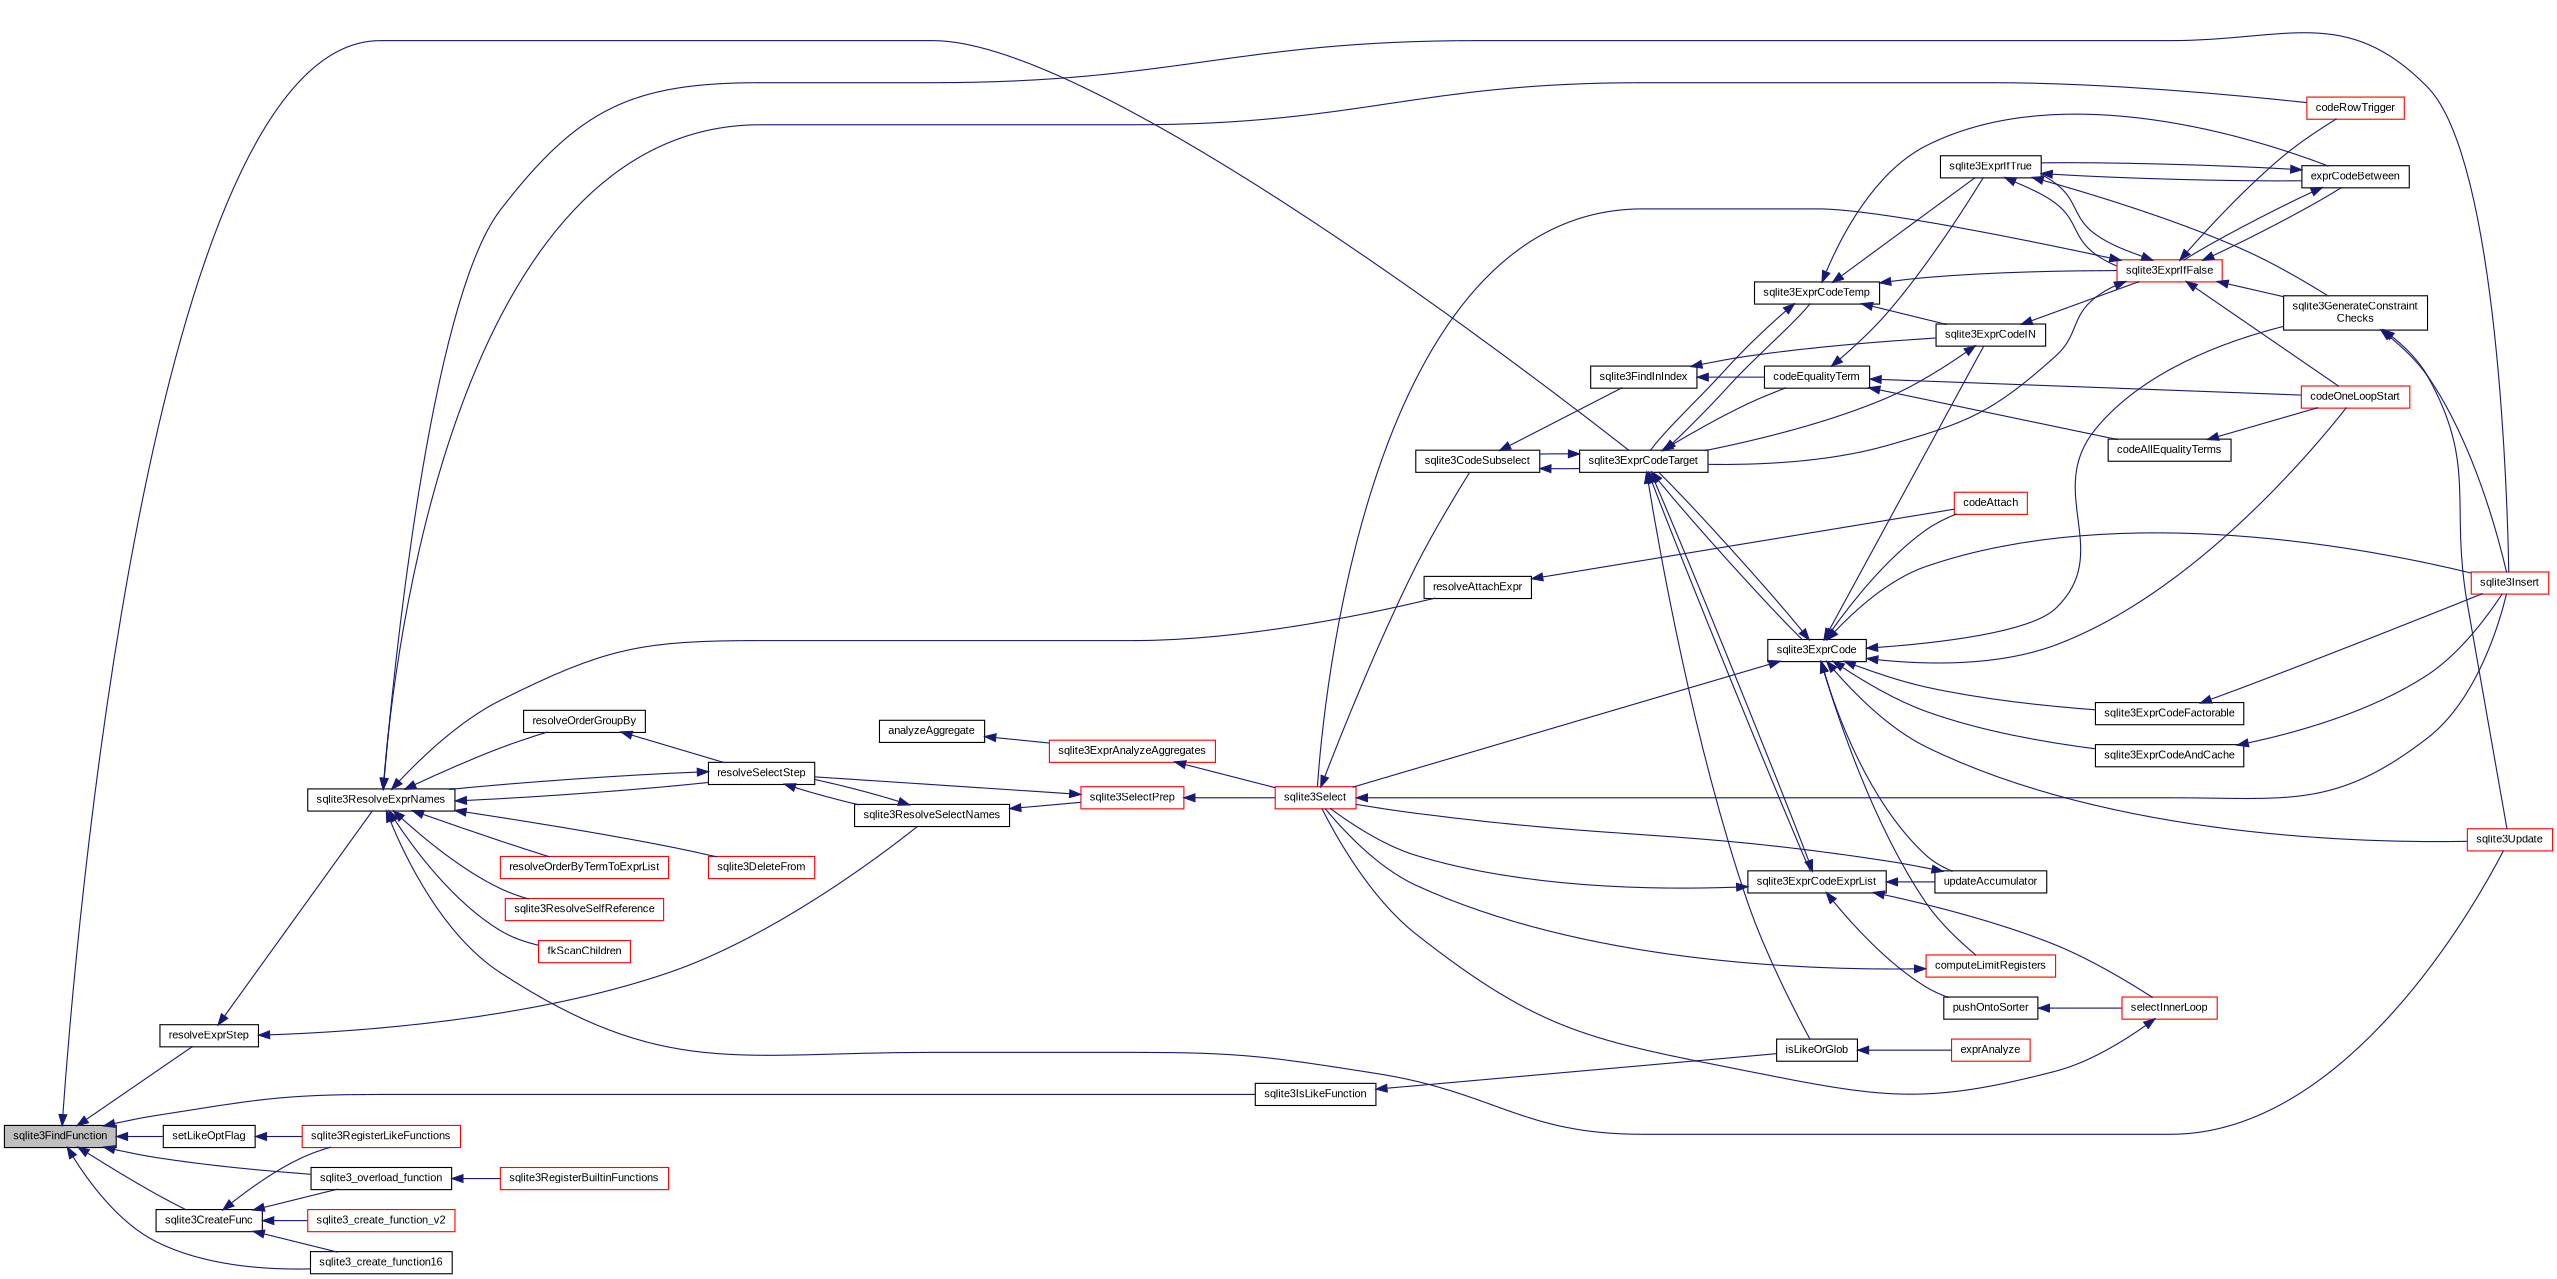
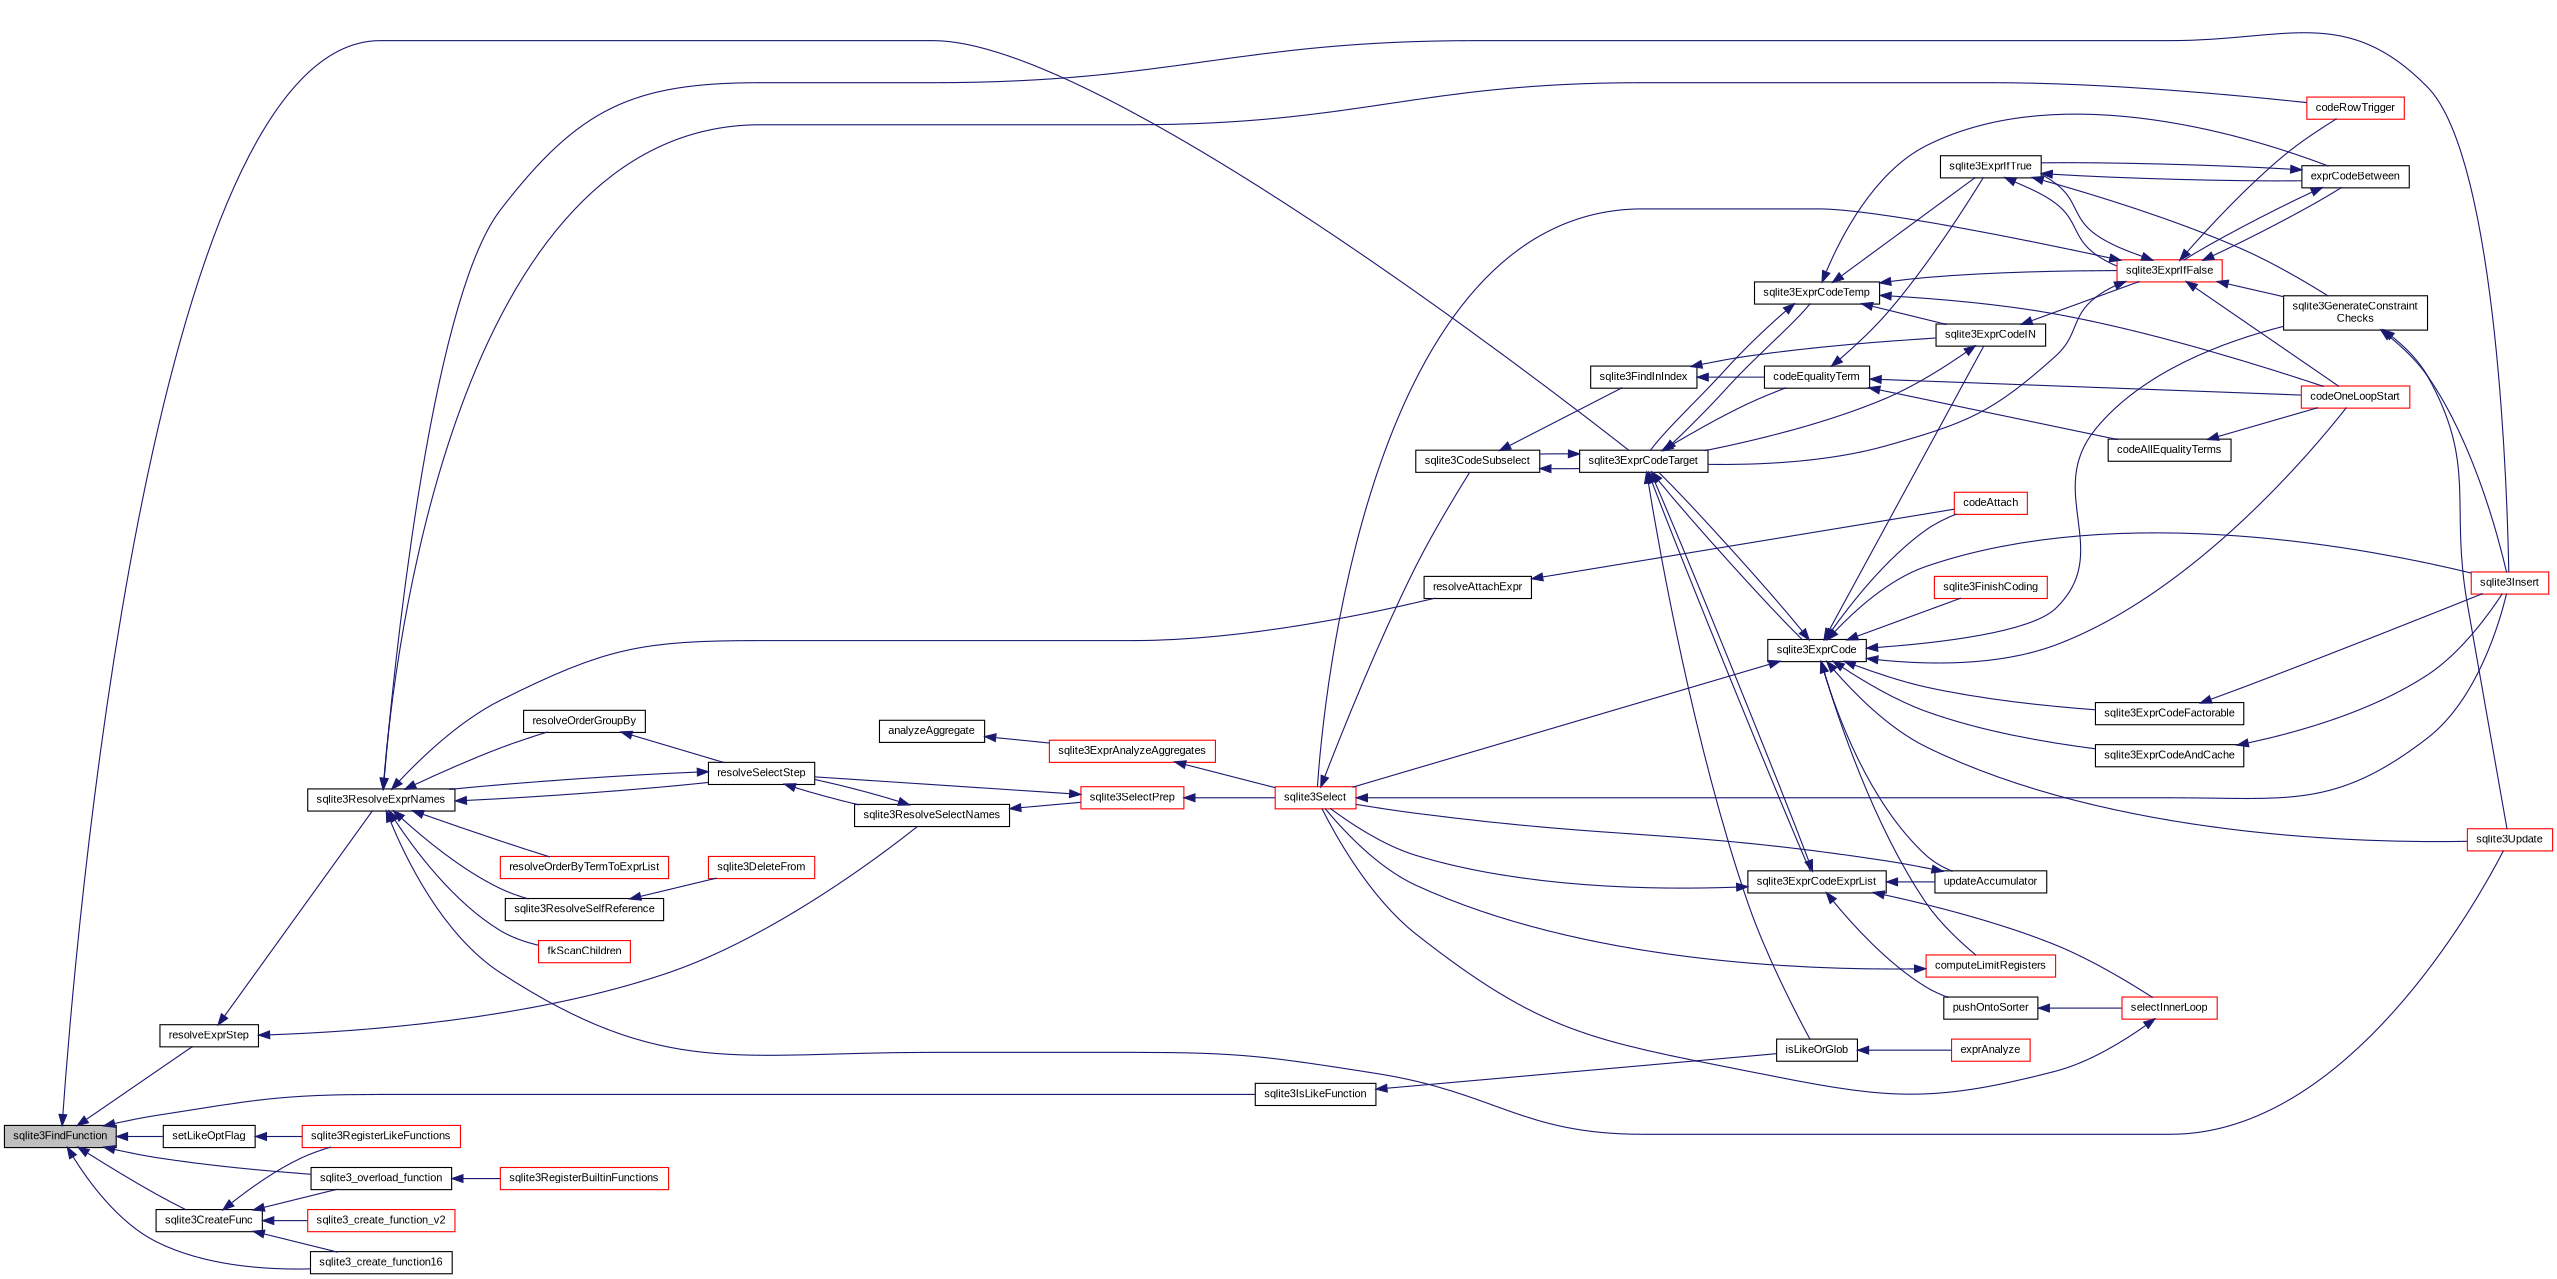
none -> (2111, 326)
none -> (1991, 587)
(592, 832) -> (679, 887)
(584, 910) -> (584, 910)
